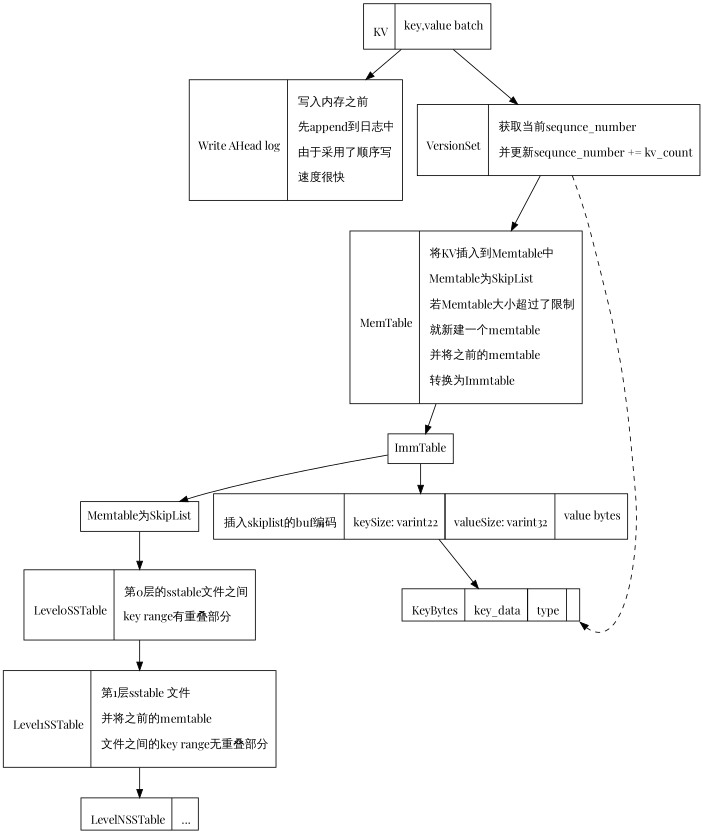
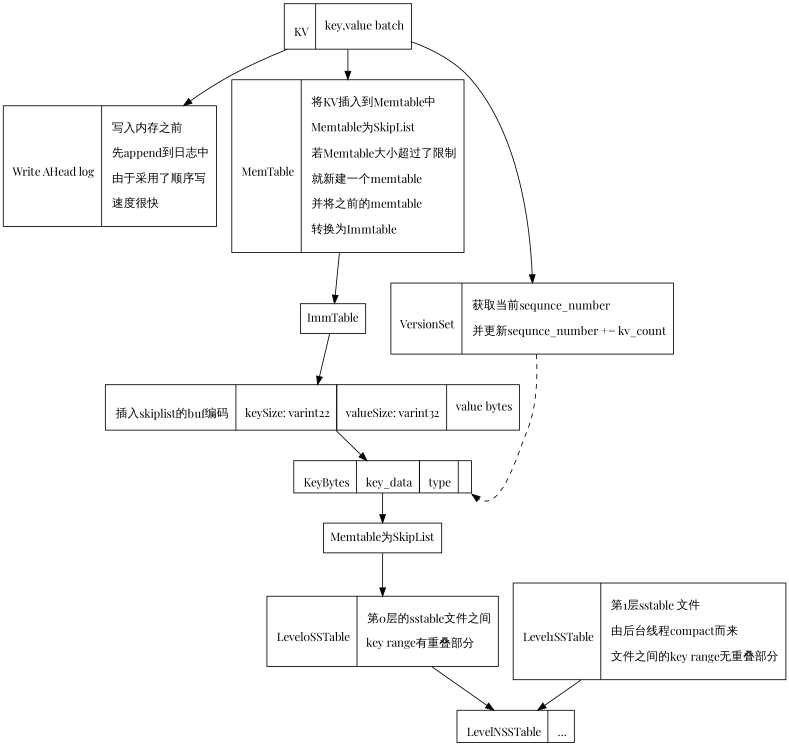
(528, 200) -> (348, 60)
(287, 474) -> (383, 504)
(140, 651) -> (459, 686)
(155, 719) -> (673, 631)
